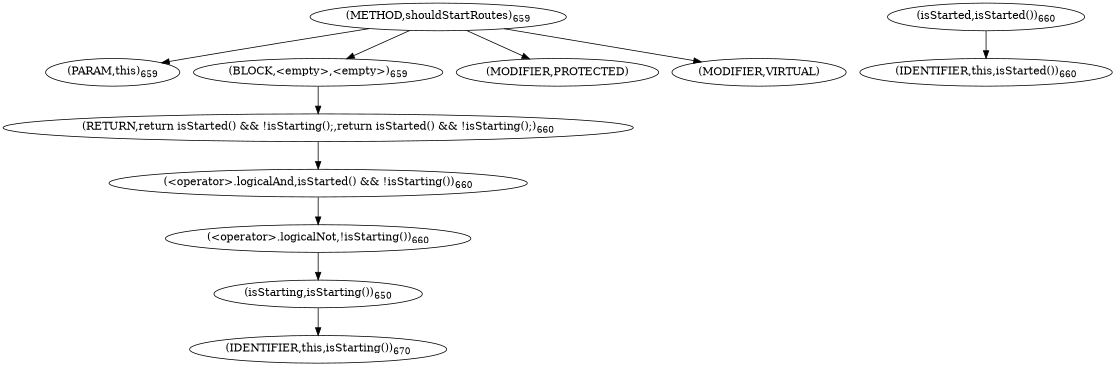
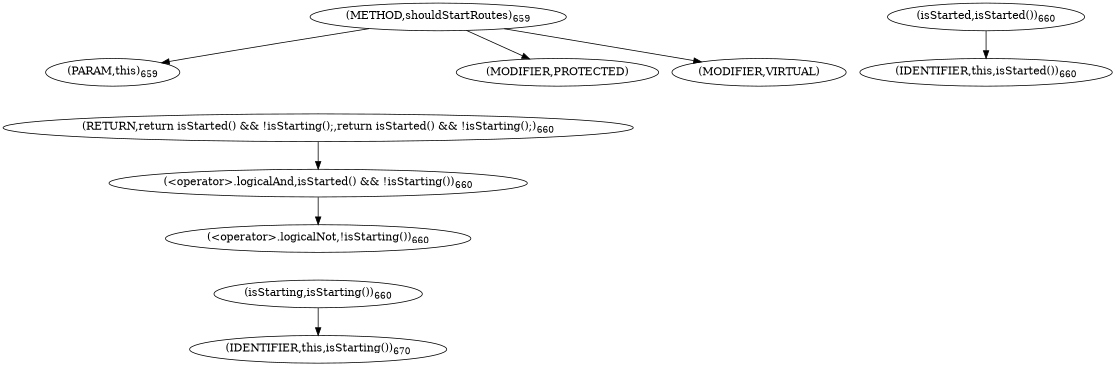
(318, 72) -> none
(318, 262) -> none
(383, 293) -> (383, 293)
